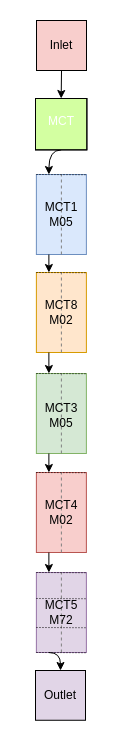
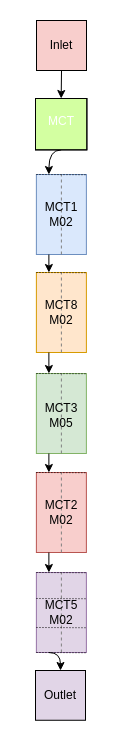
(62, 215) -> (62, 215)
(62, 513) -> (62, 513)
(62, 613) -> (62, 613)
